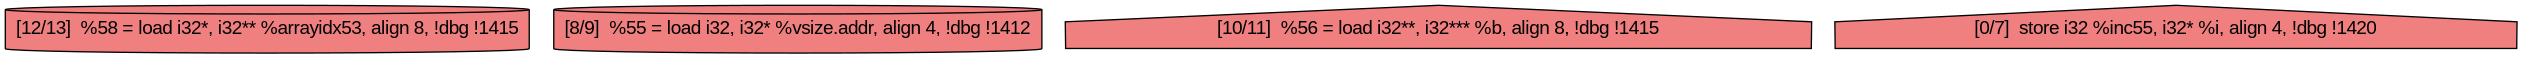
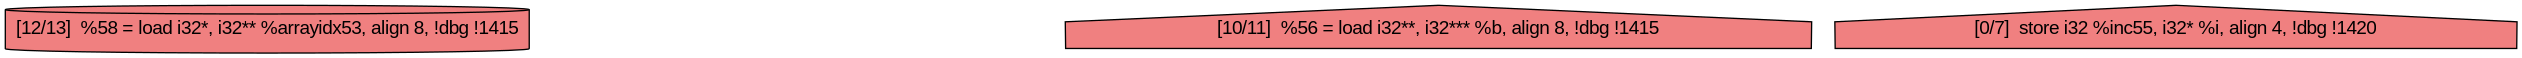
(798, 29) -> none
